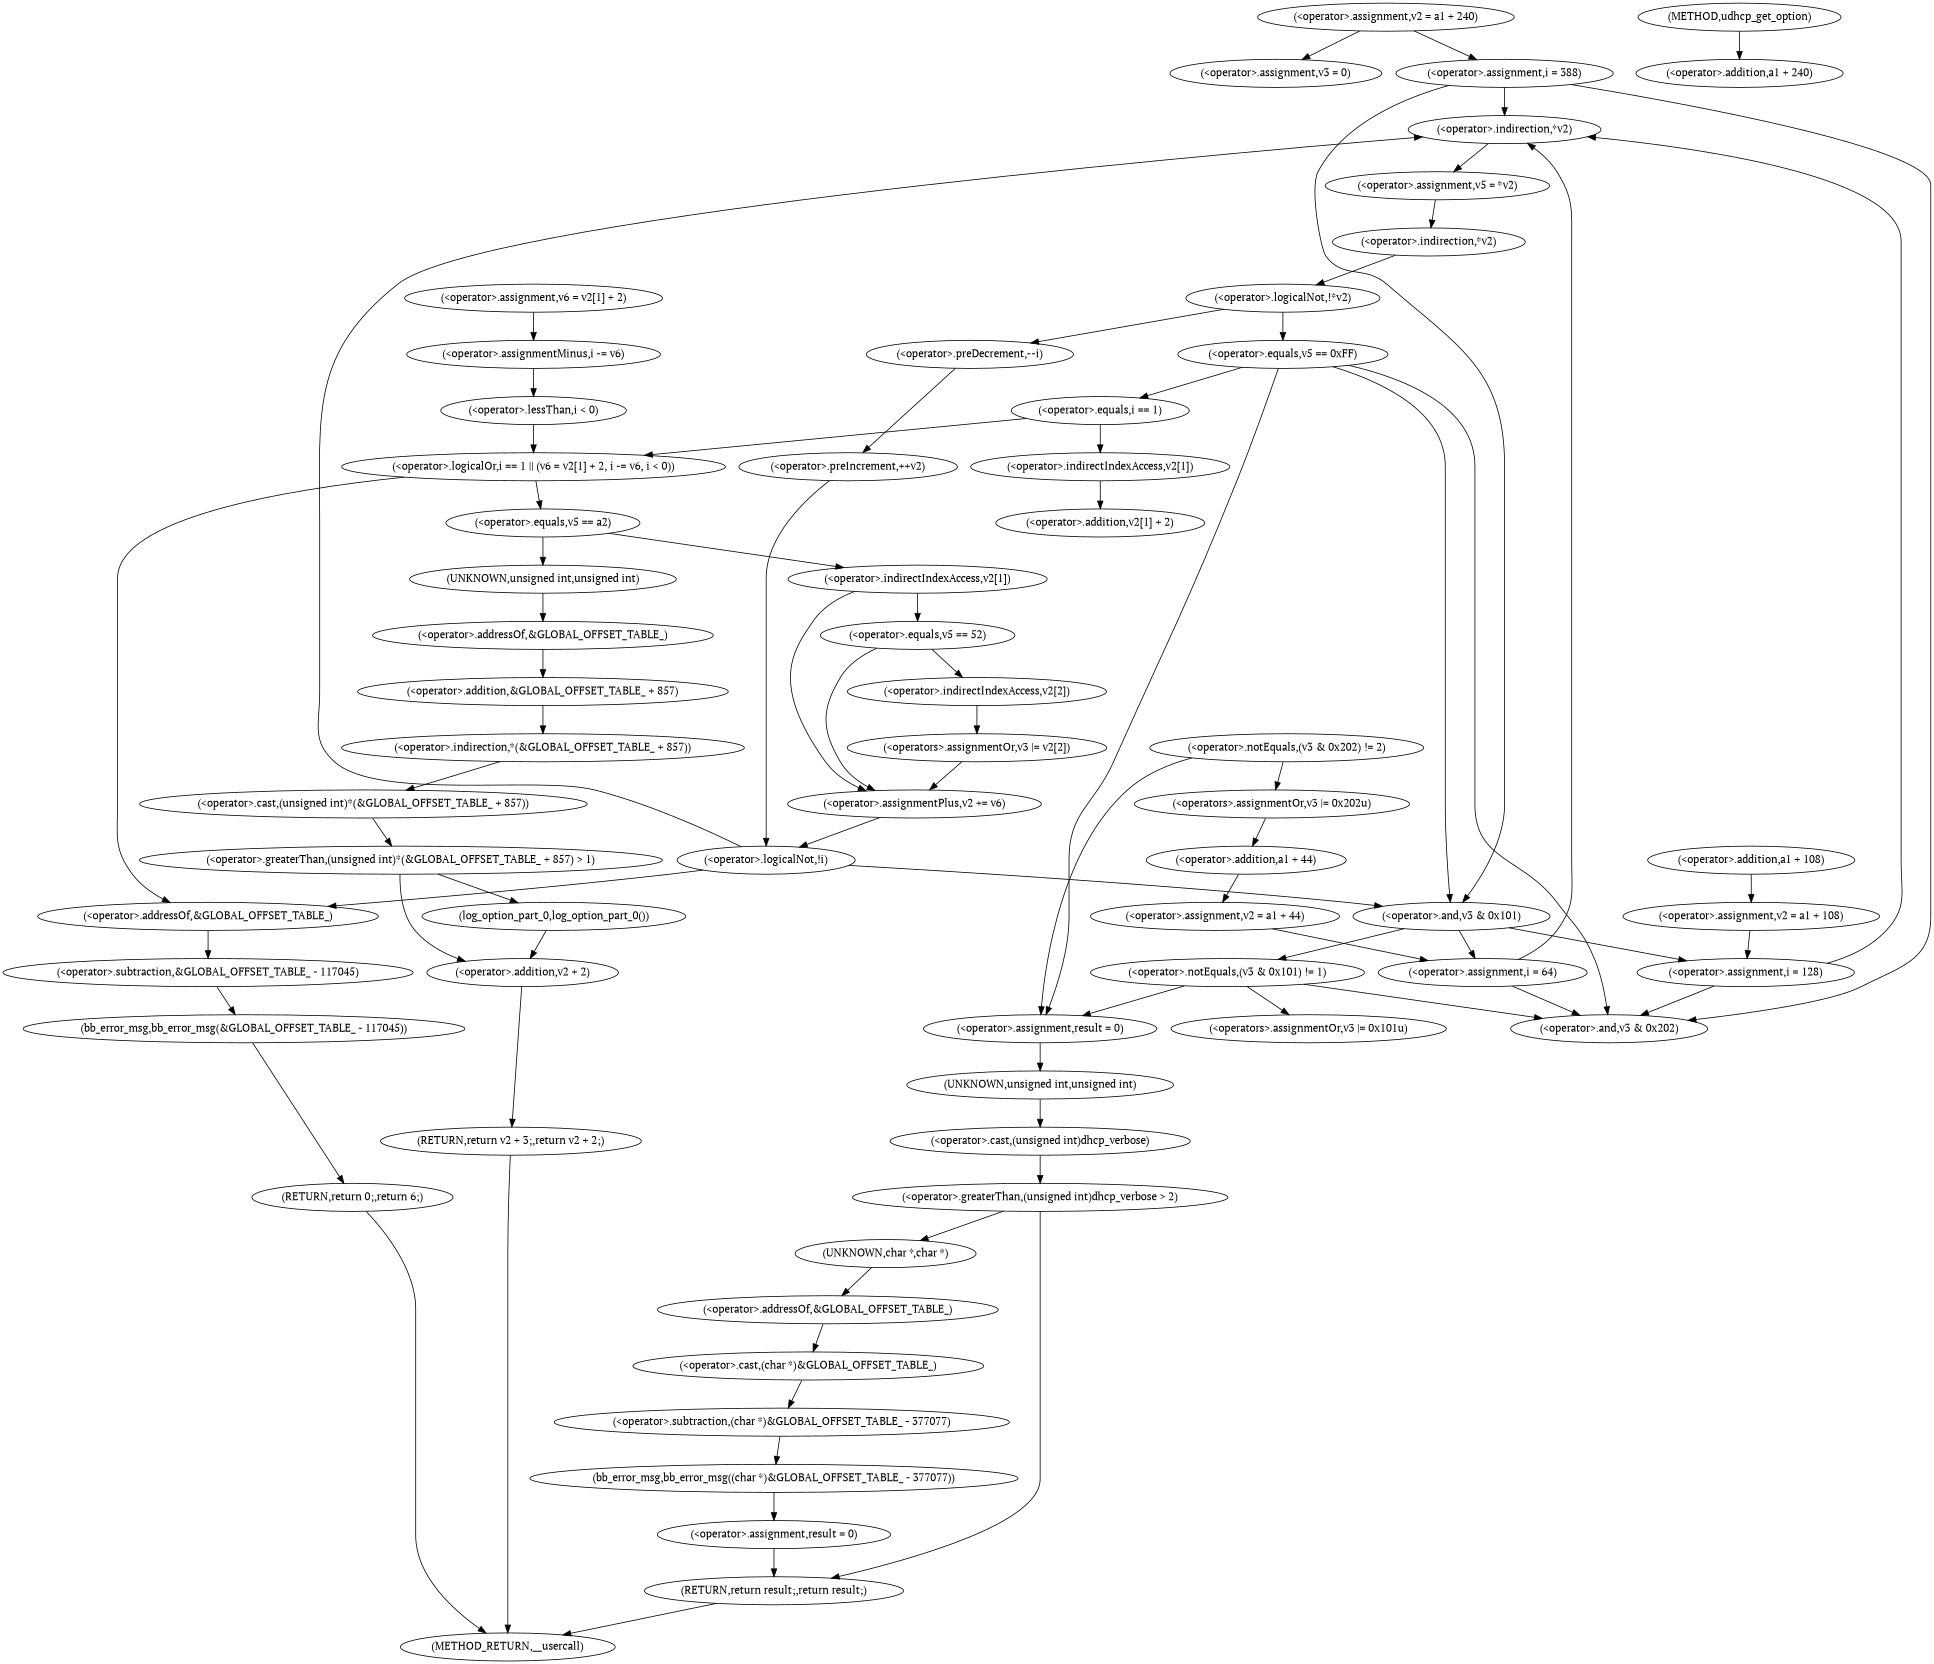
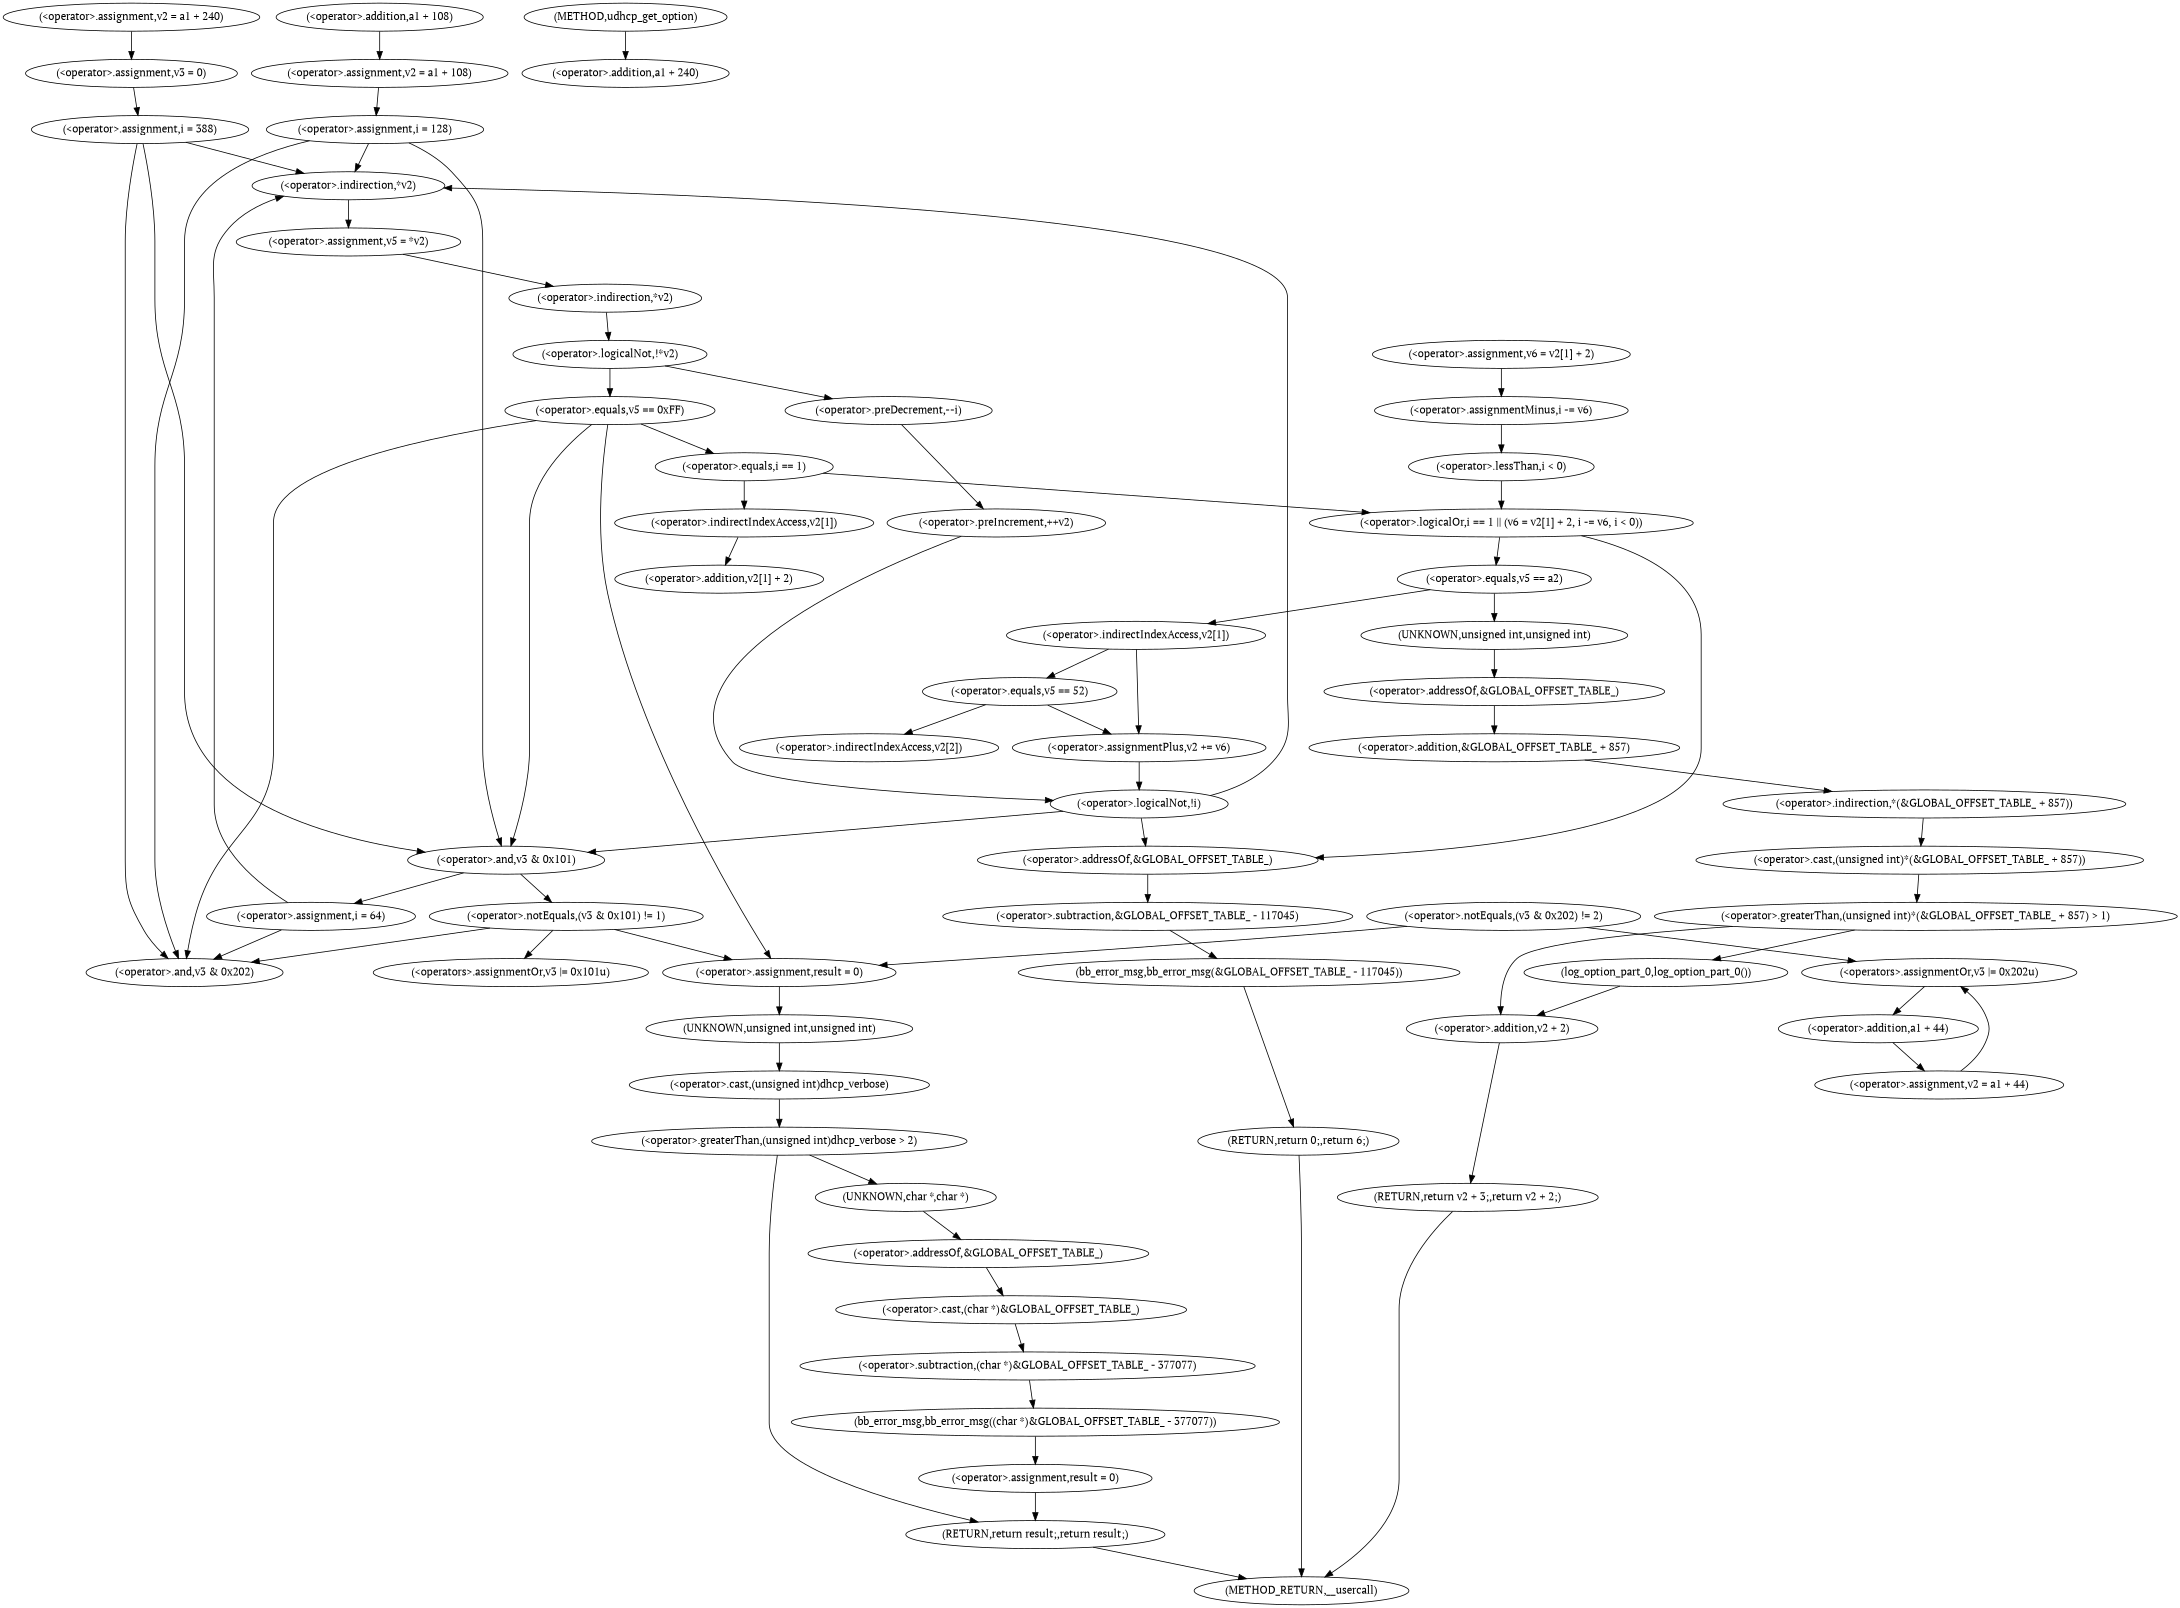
(1442, 44) -> (135, 98)
(977, 748) -> none
(1594, 944) -> (483, 475)
(1357, 946) -> (1989, 1033)
